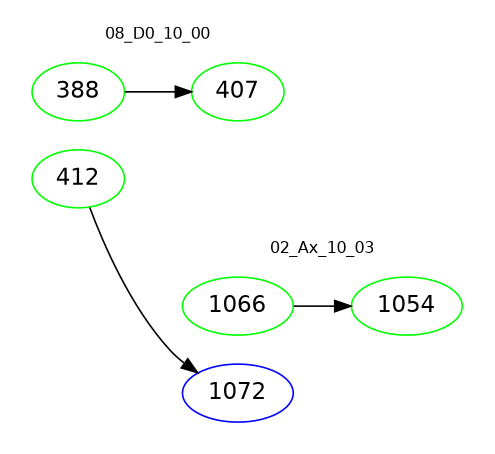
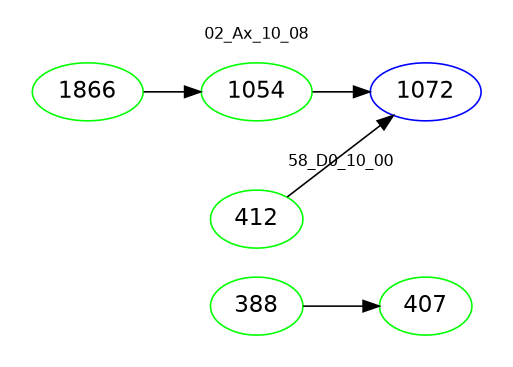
(158, 35) -> (341, 162)
none -> (333, 92)
(322, 249) -> (257, 35)
(238, 306) -> (88, 92)
